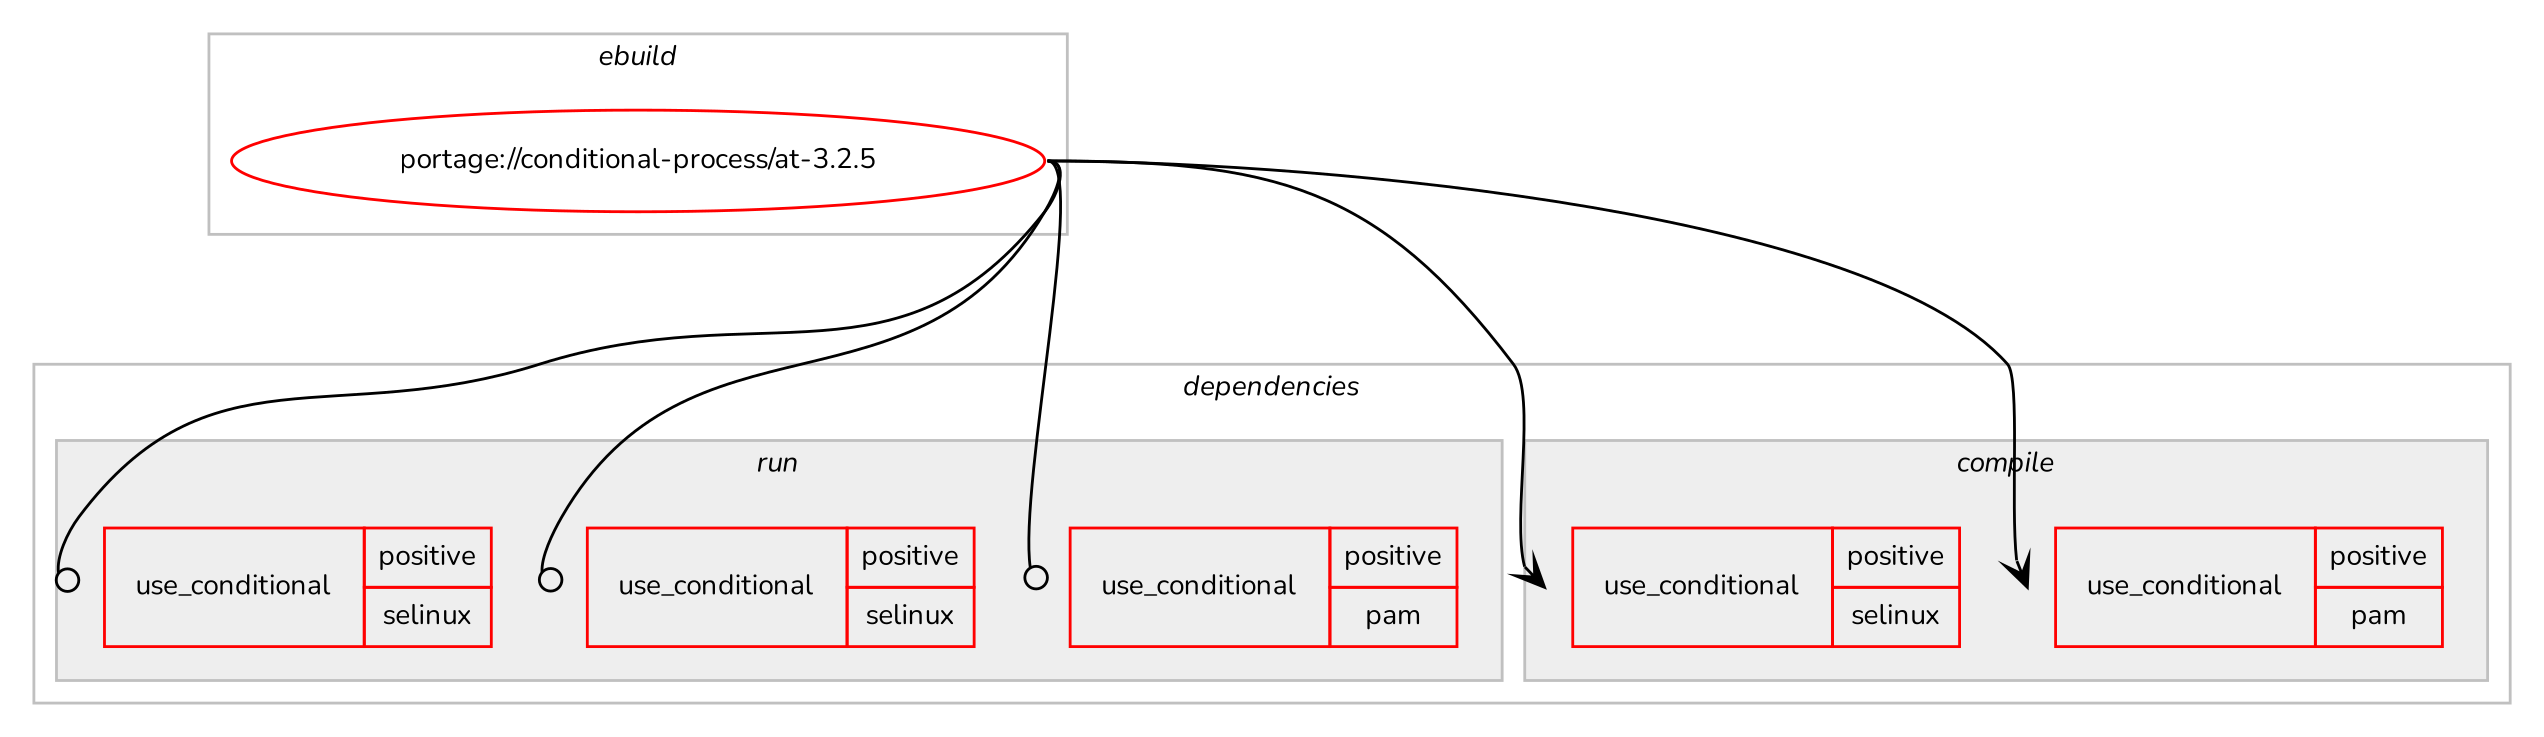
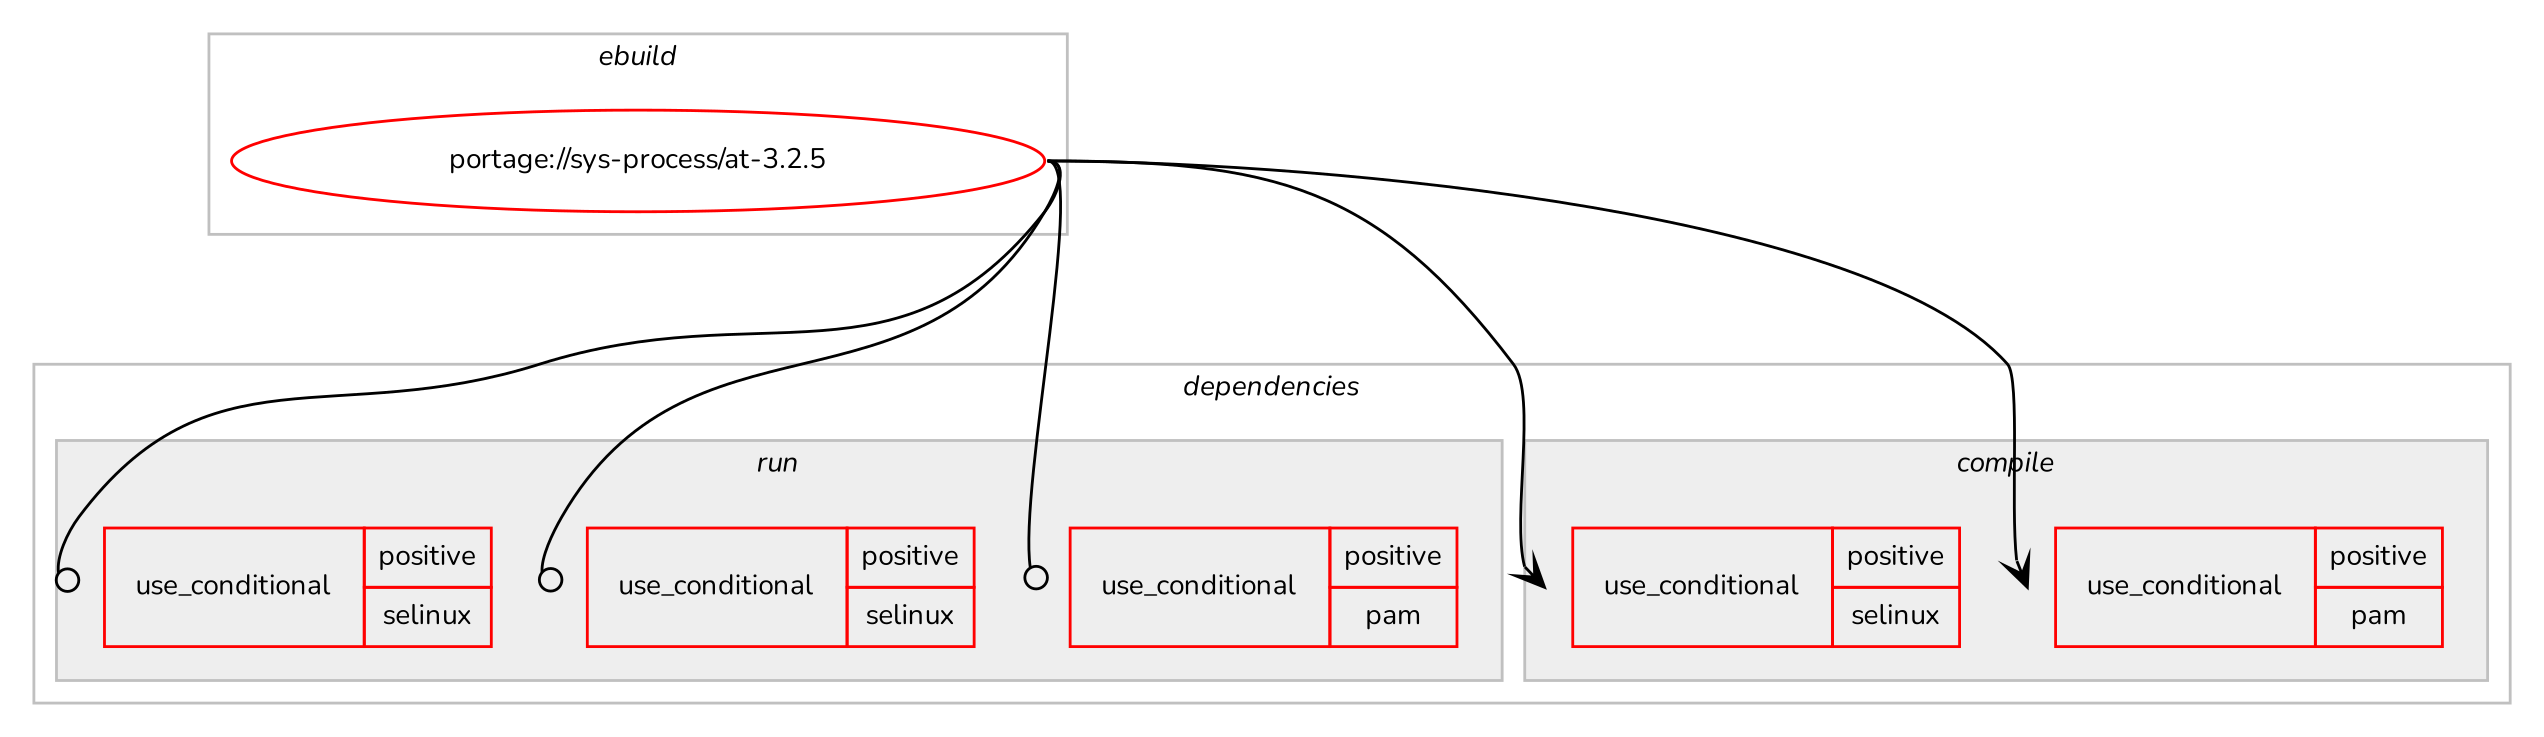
(638, 161) -> (638, 161)
